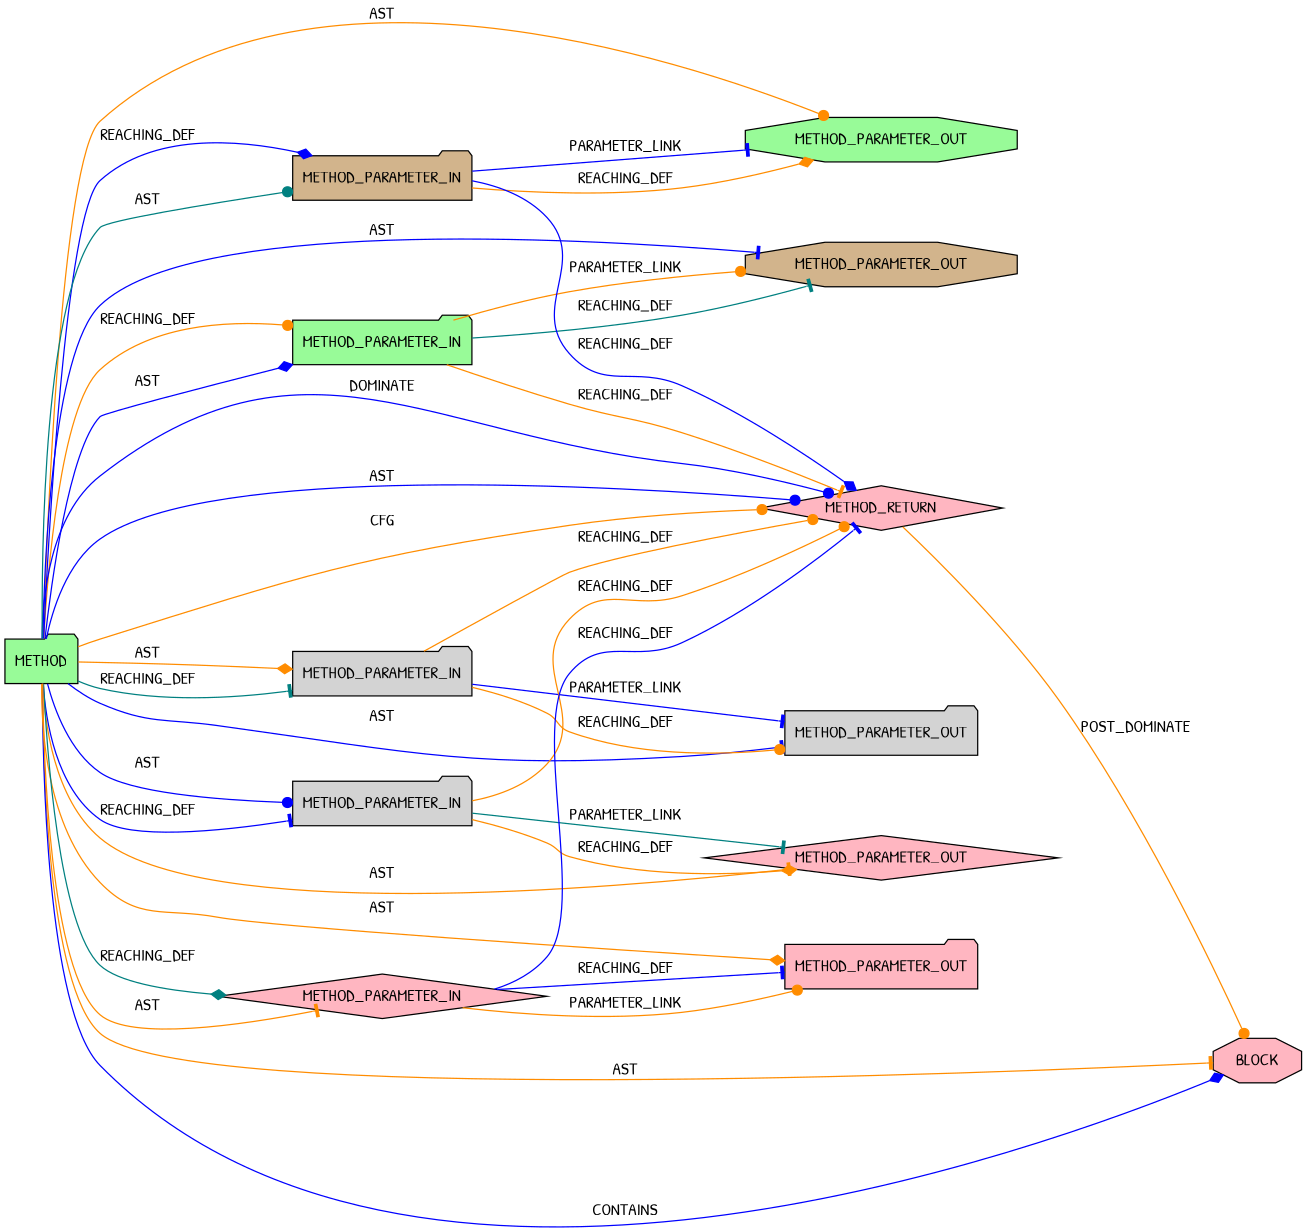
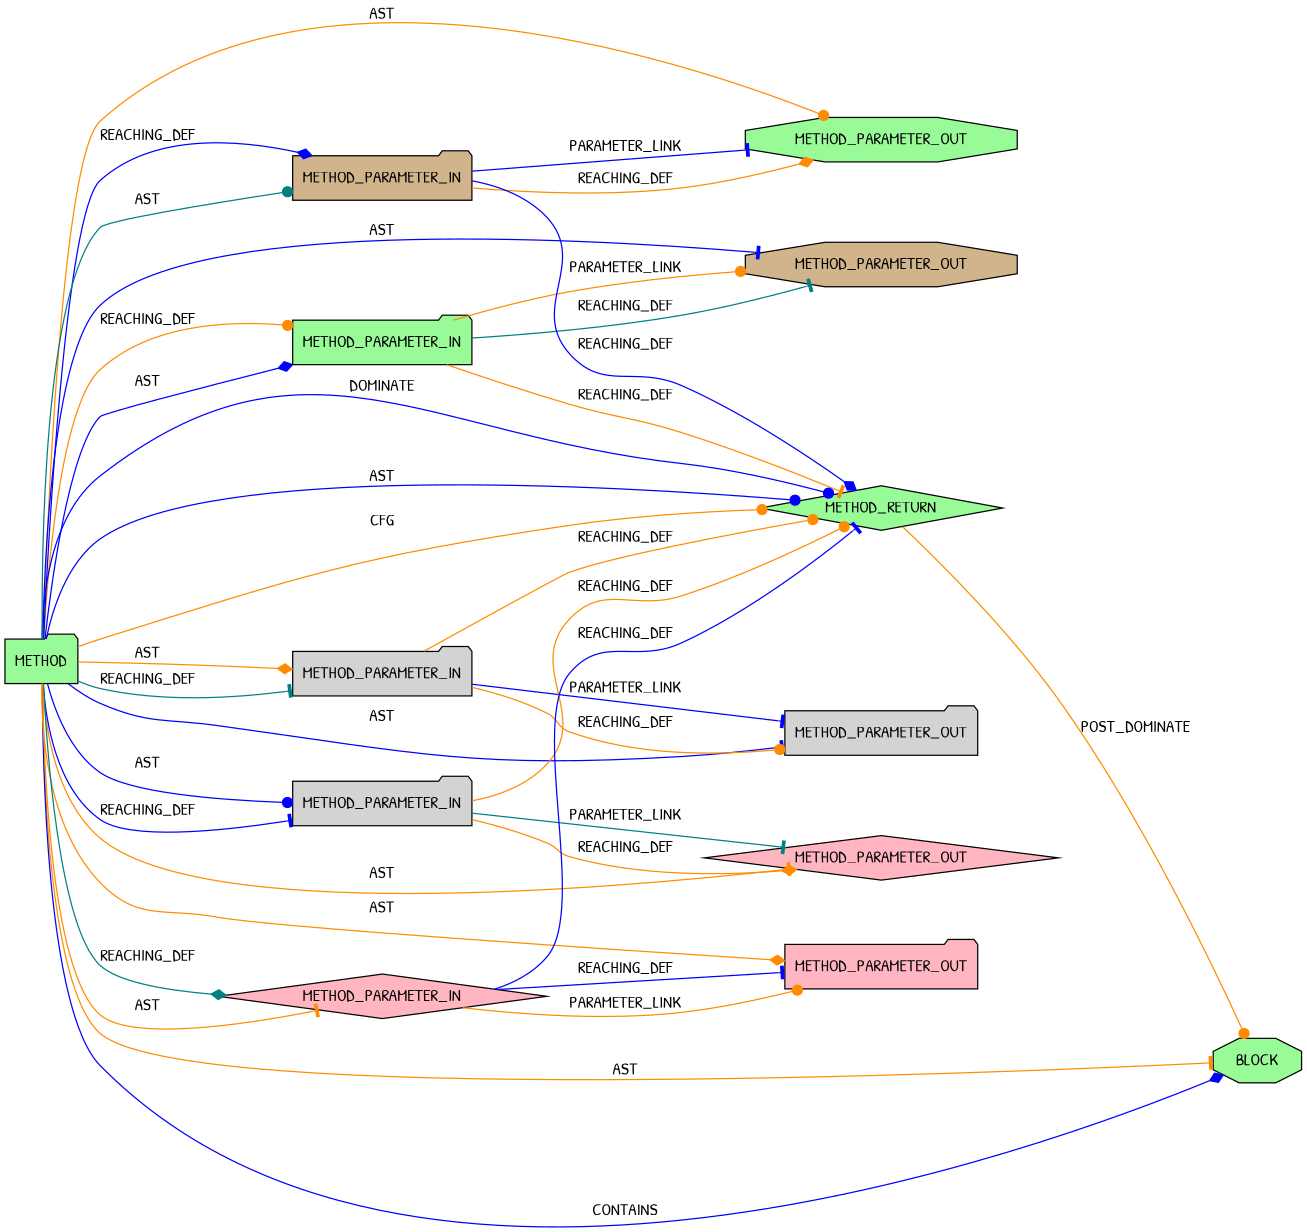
(881, 508) -> (881, 508)
(1257, 1061) -> (1257, 1061)
